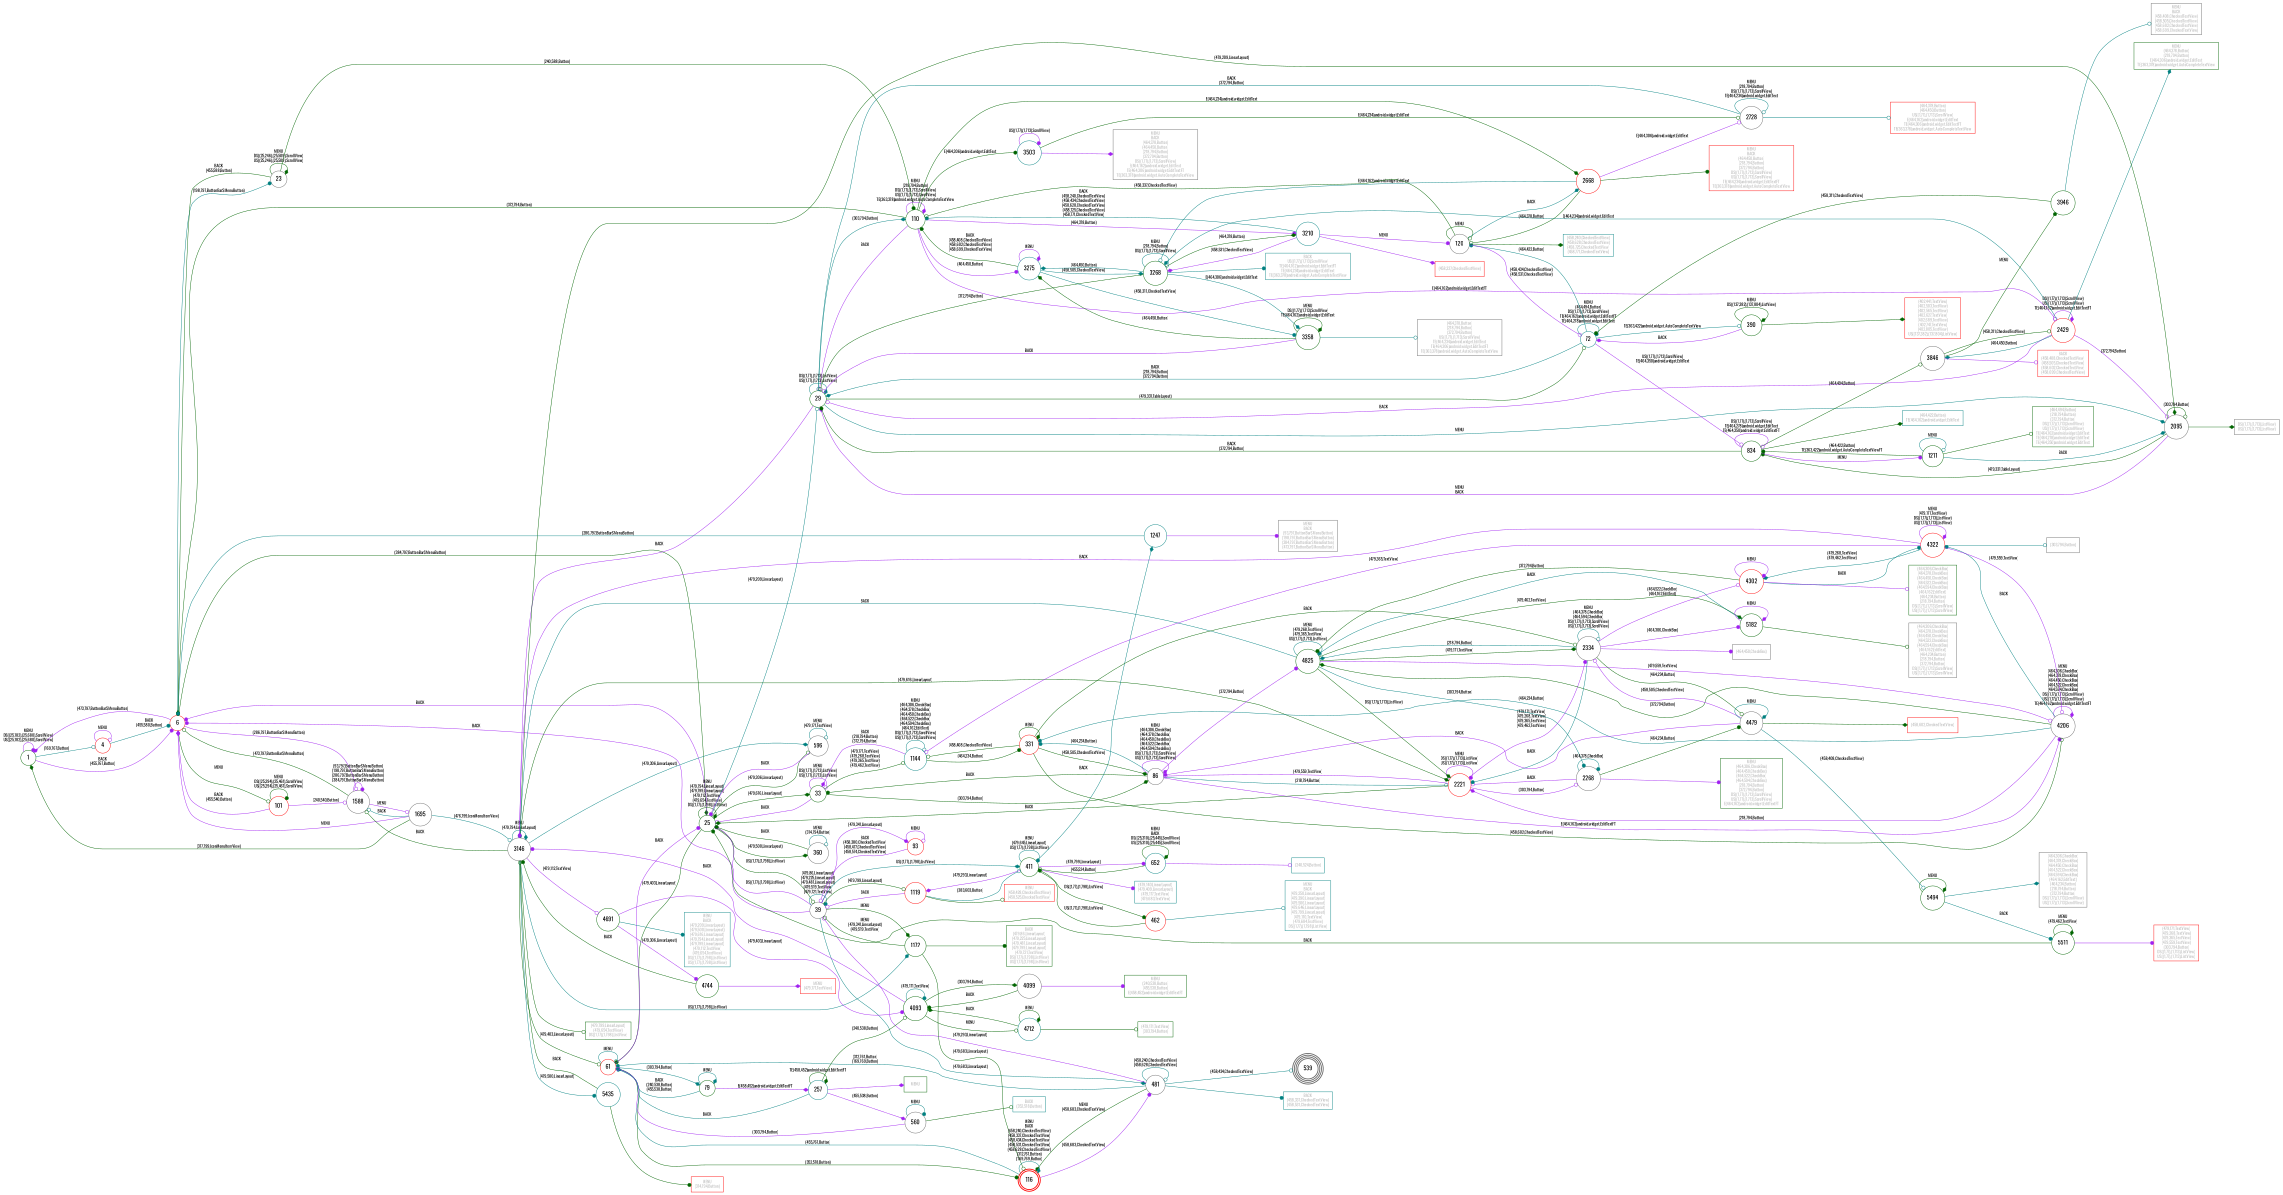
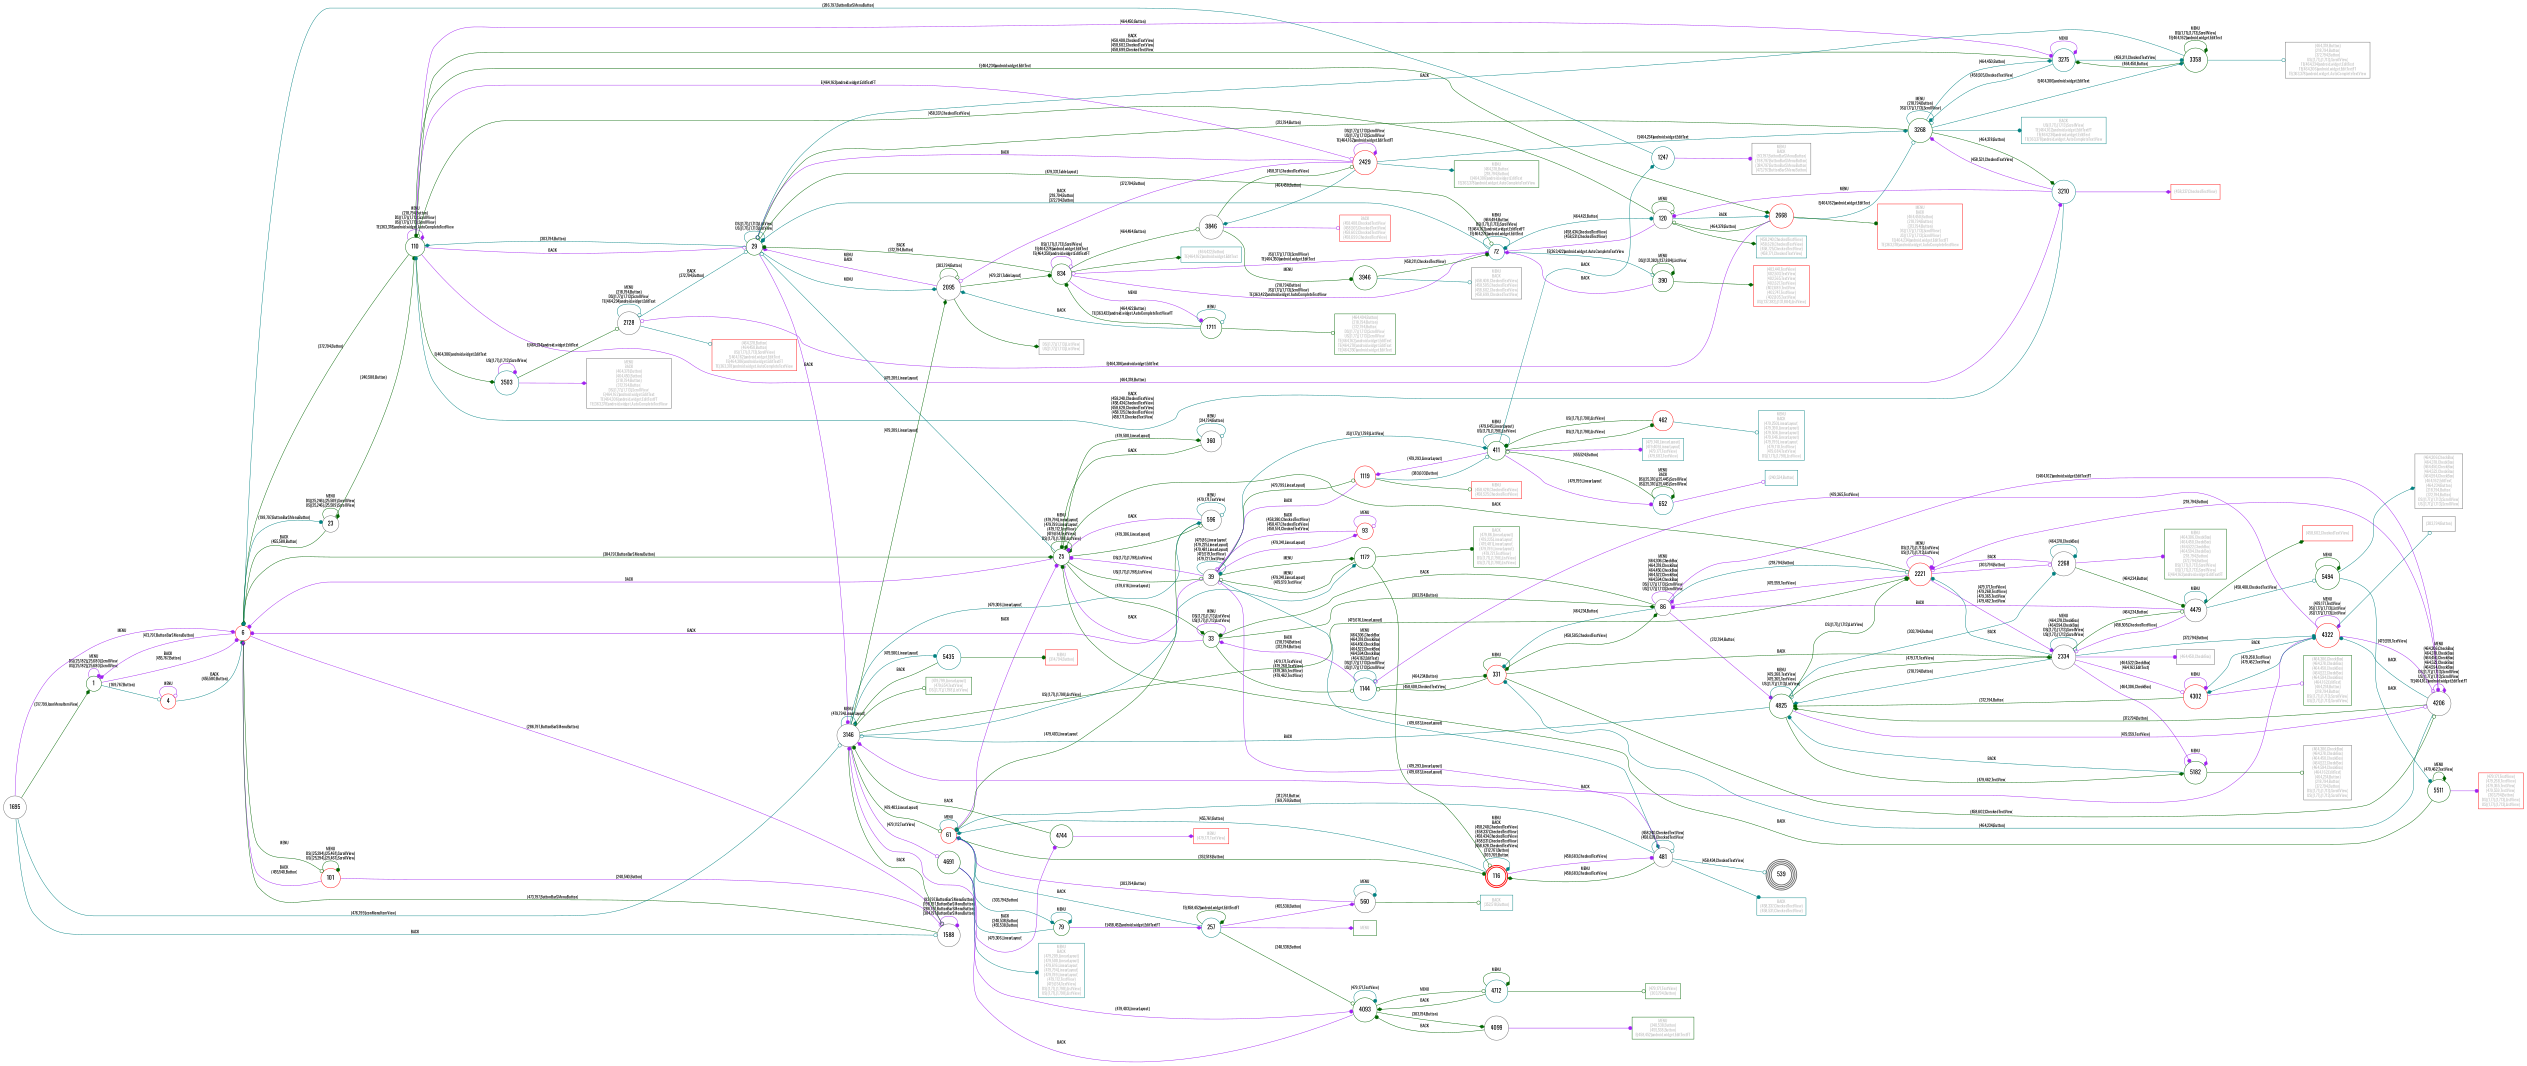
(955, 165) -> (426, 338)
none -> (1284, 299)
(1056, 353) -> (1480, 76)
none -> (2194, 643)
(387, 808) -> none
(643, 934) -> (1124, 708)
